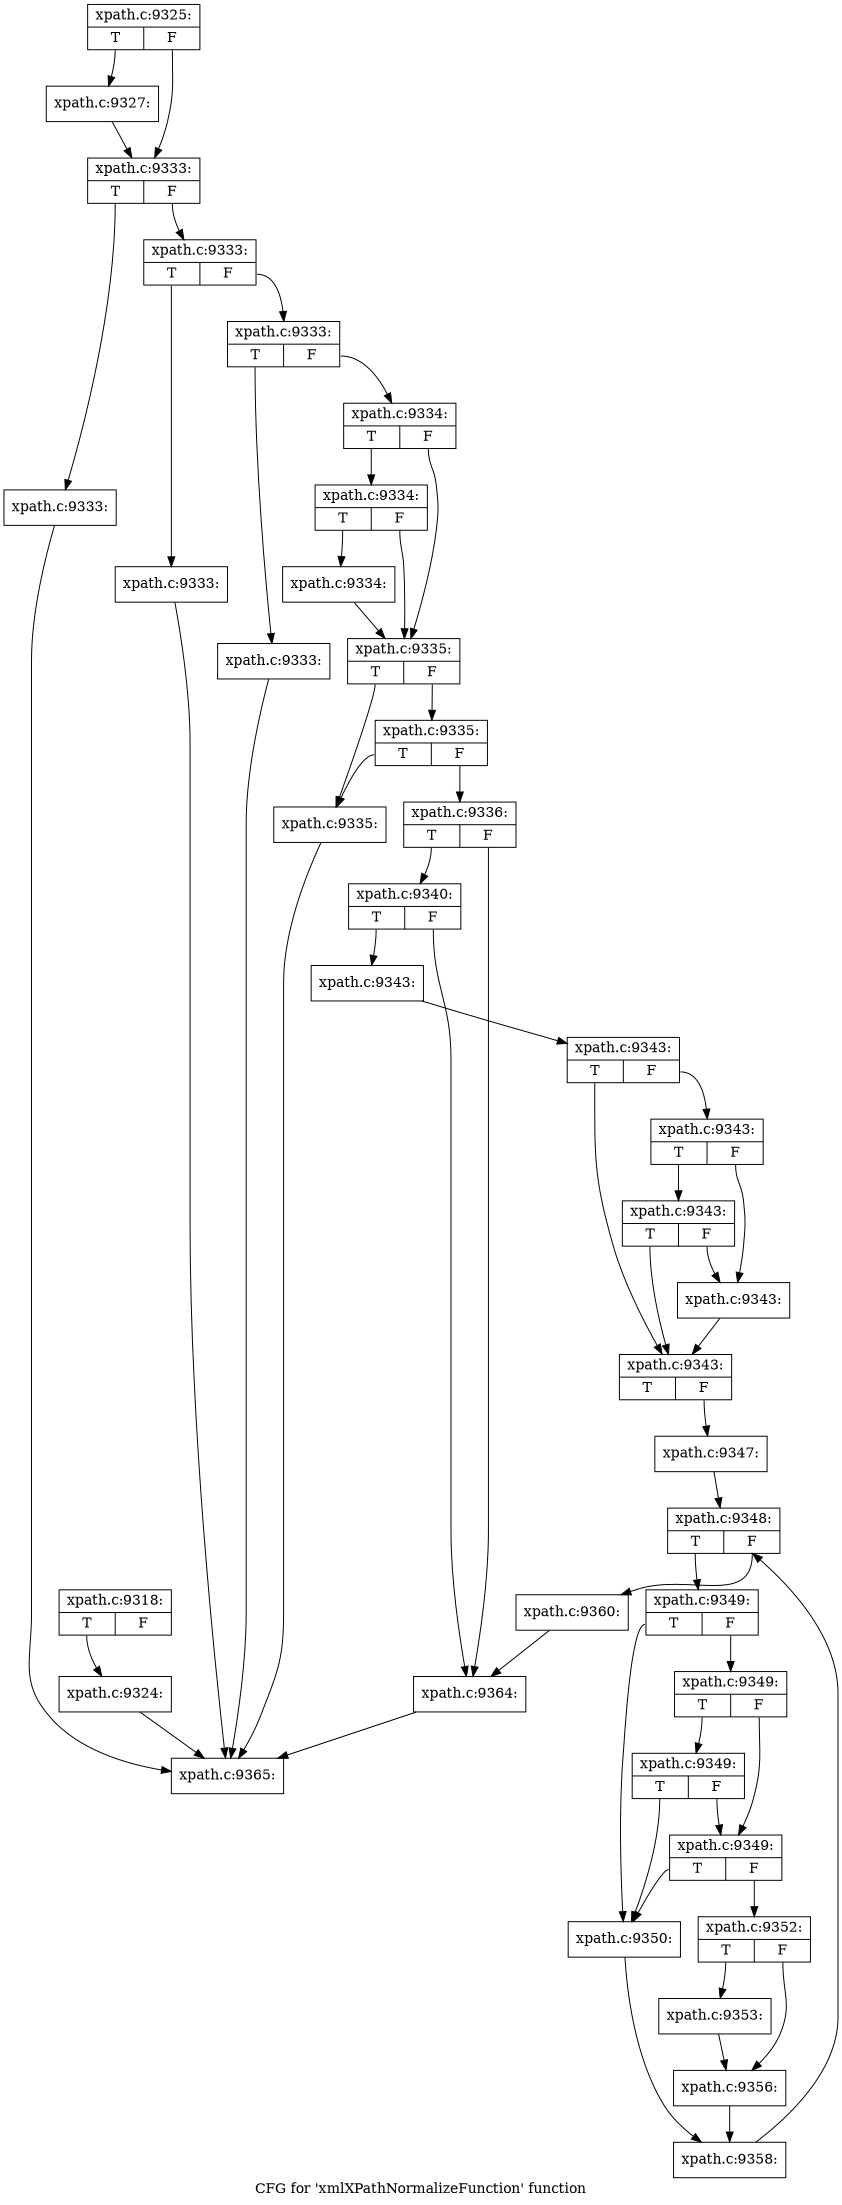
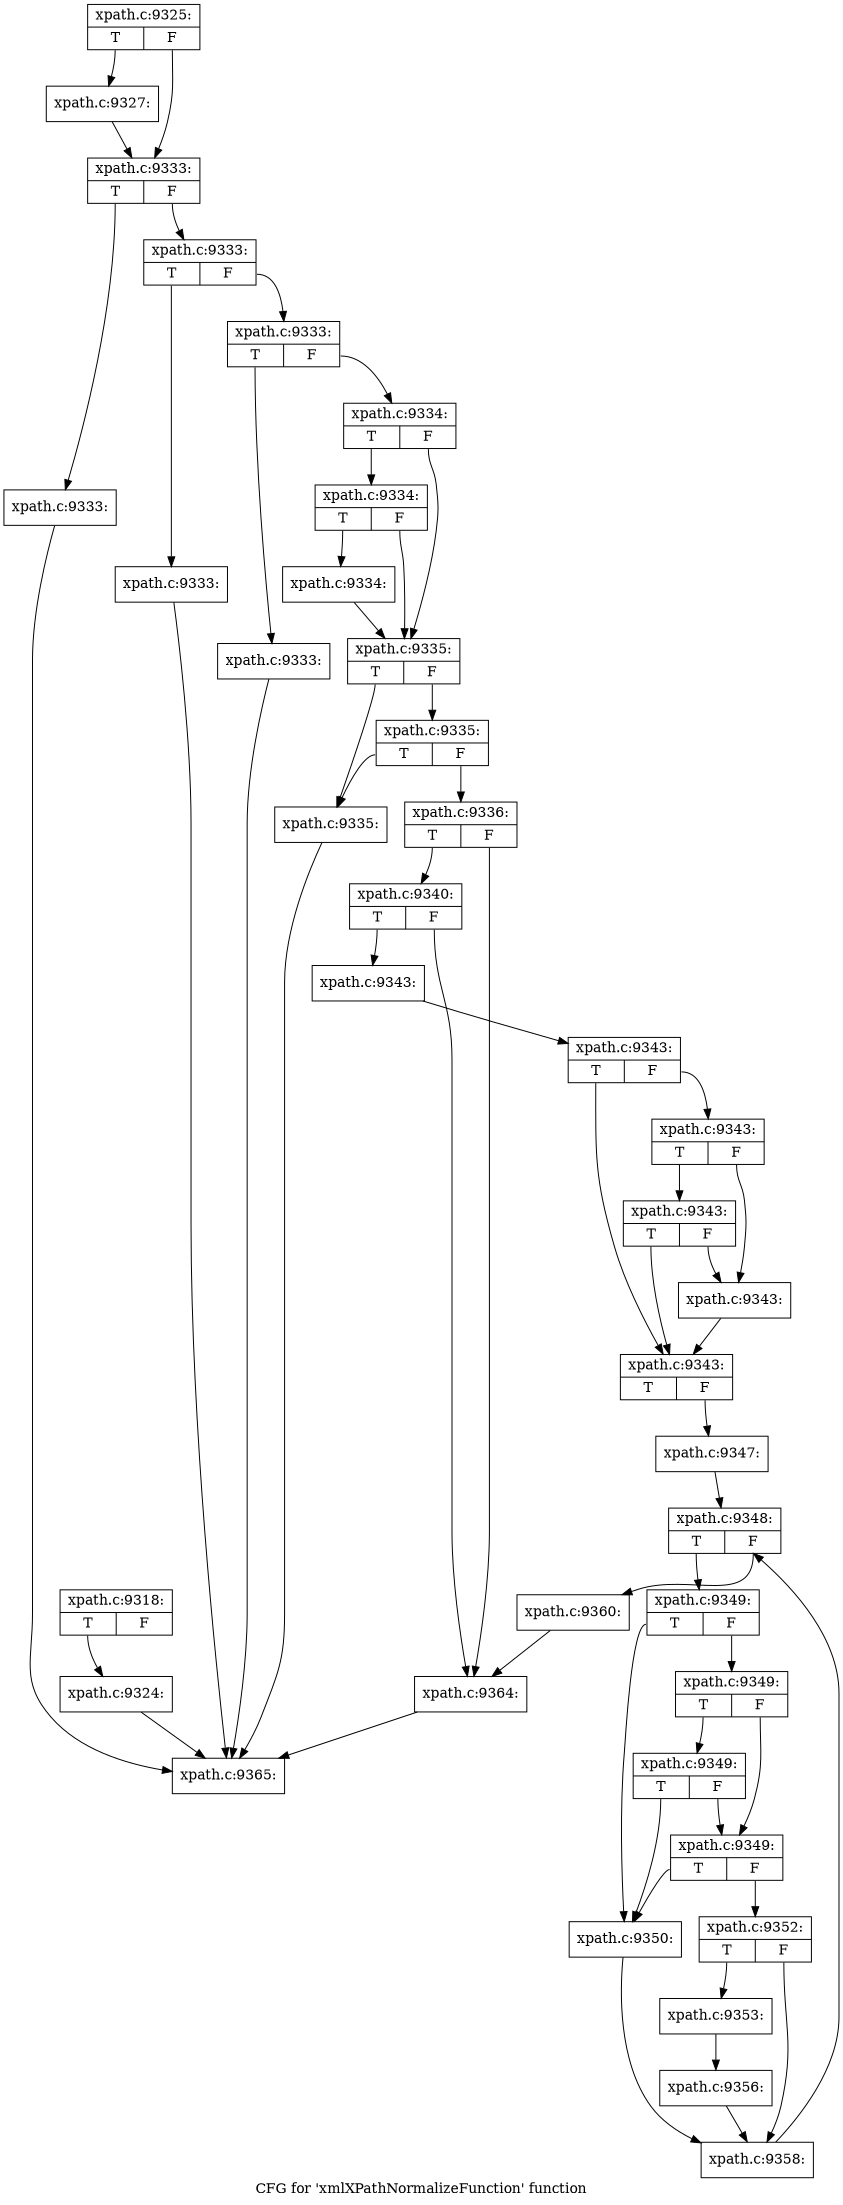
(785, 2017) -> (788, 2049)
